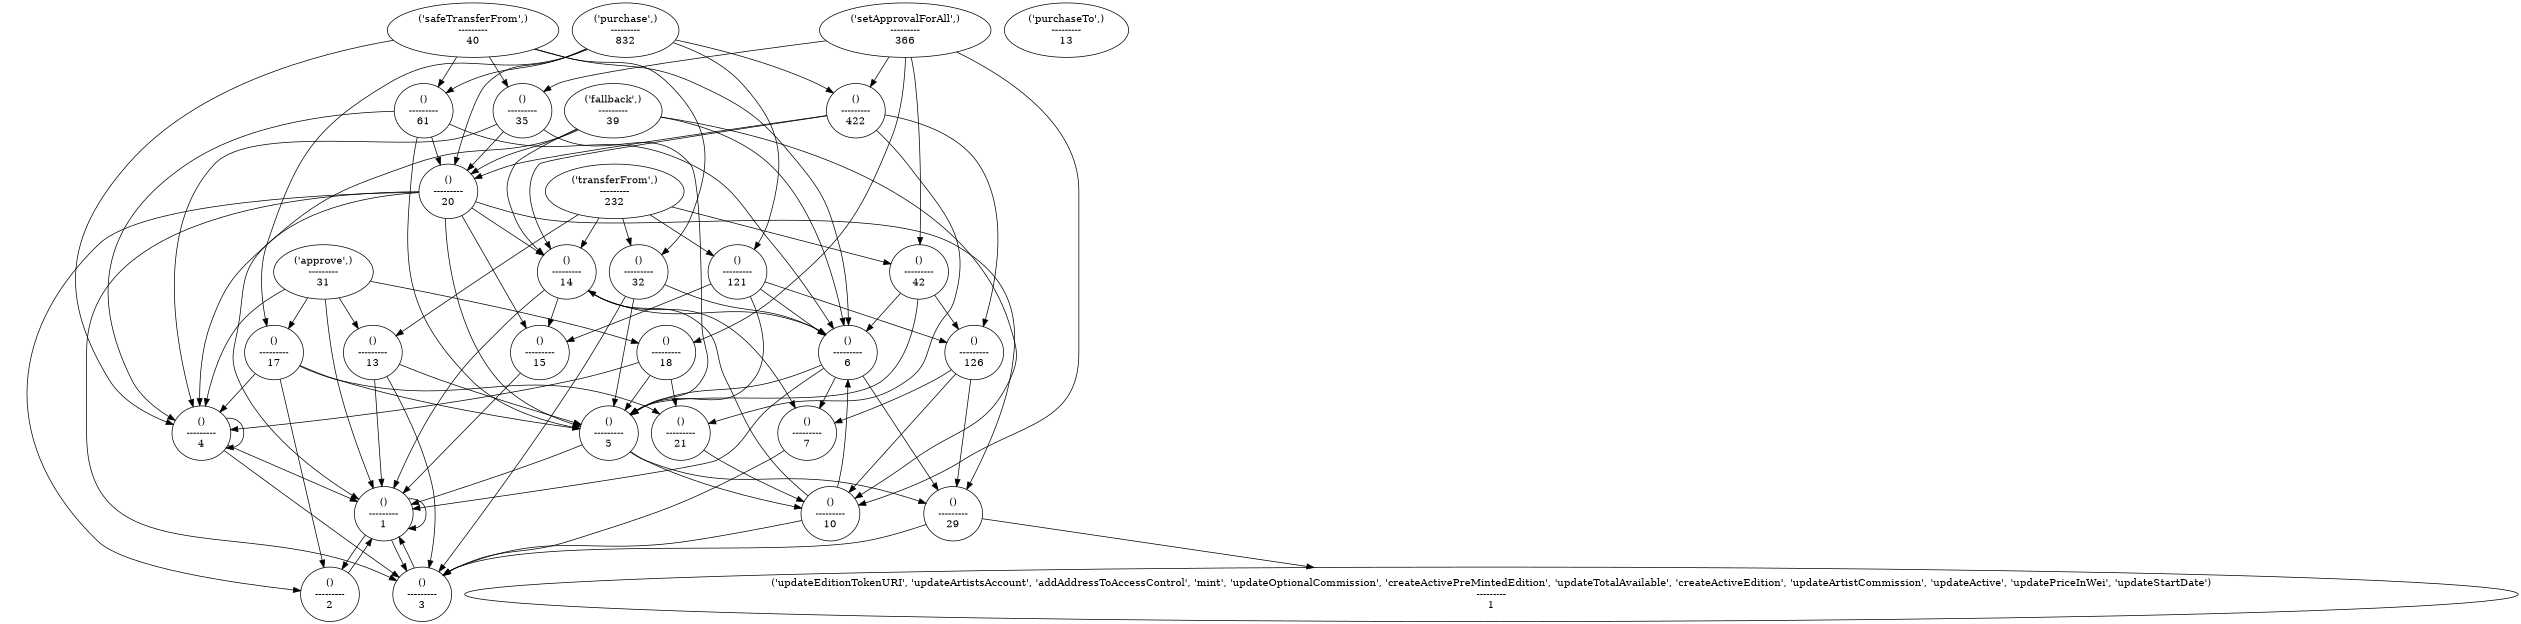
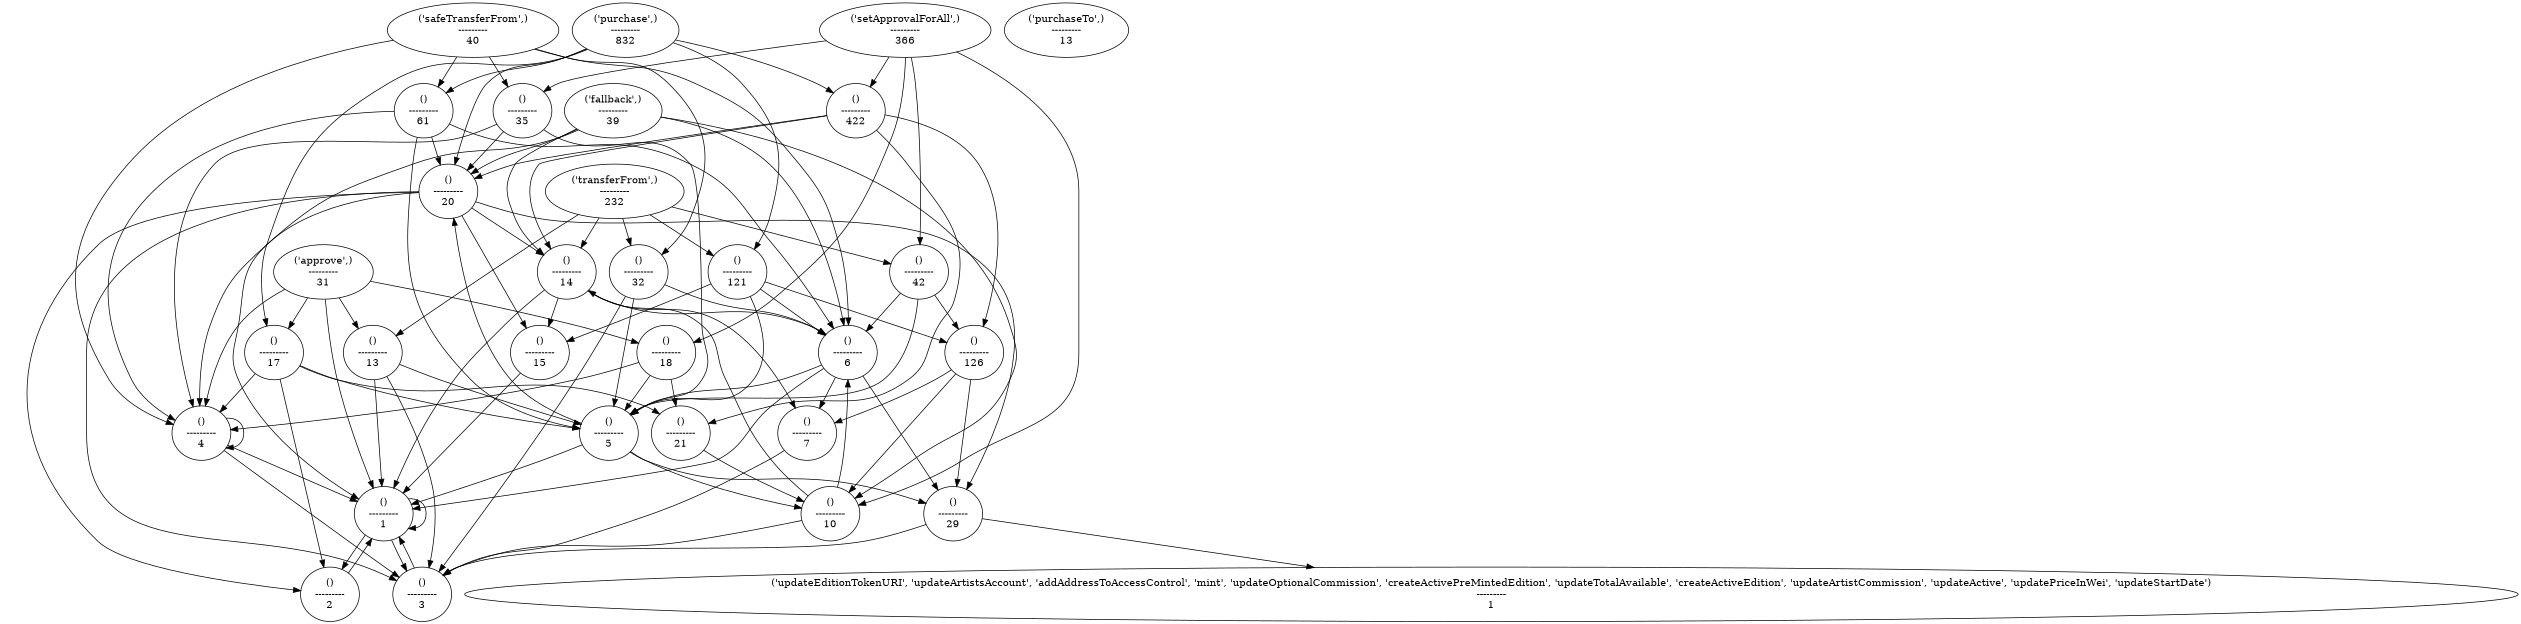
(475, 345) -> (491, 351)
